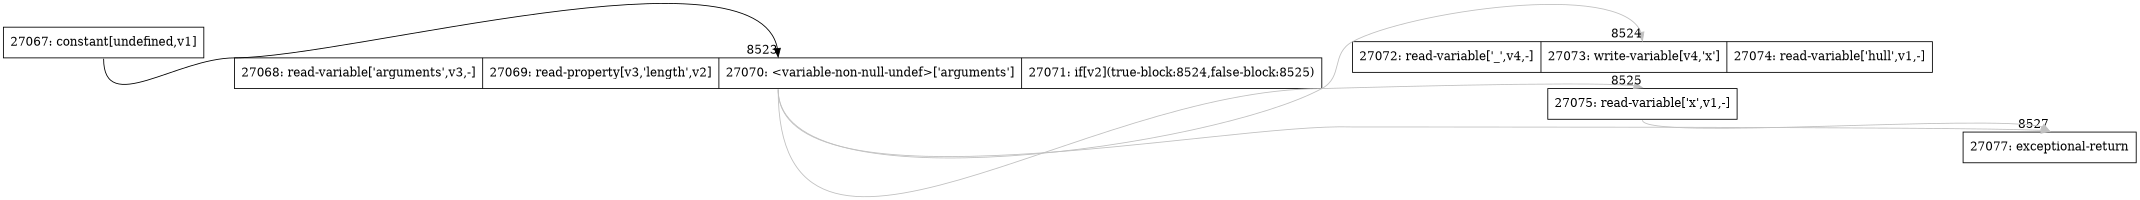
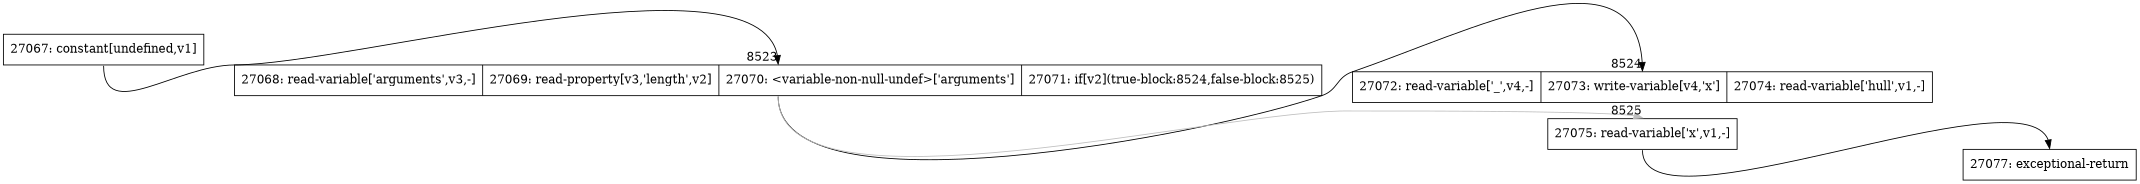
(1217, 123) -> (1270, 111)
(1942, 123) -> (1842, 150)
(1395, 127) -> none
